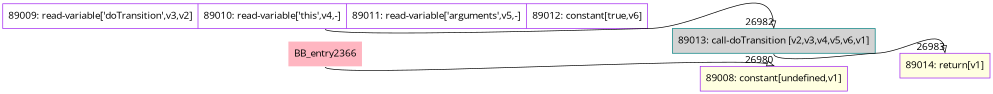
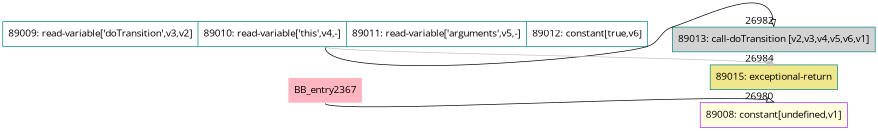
(325, 16) -> (325, 34)
(325, 54) -> (325, 90)
(945, 66) -> none
none -> (774, 77)
